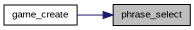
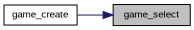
(152, 15) -> (152, 15)
